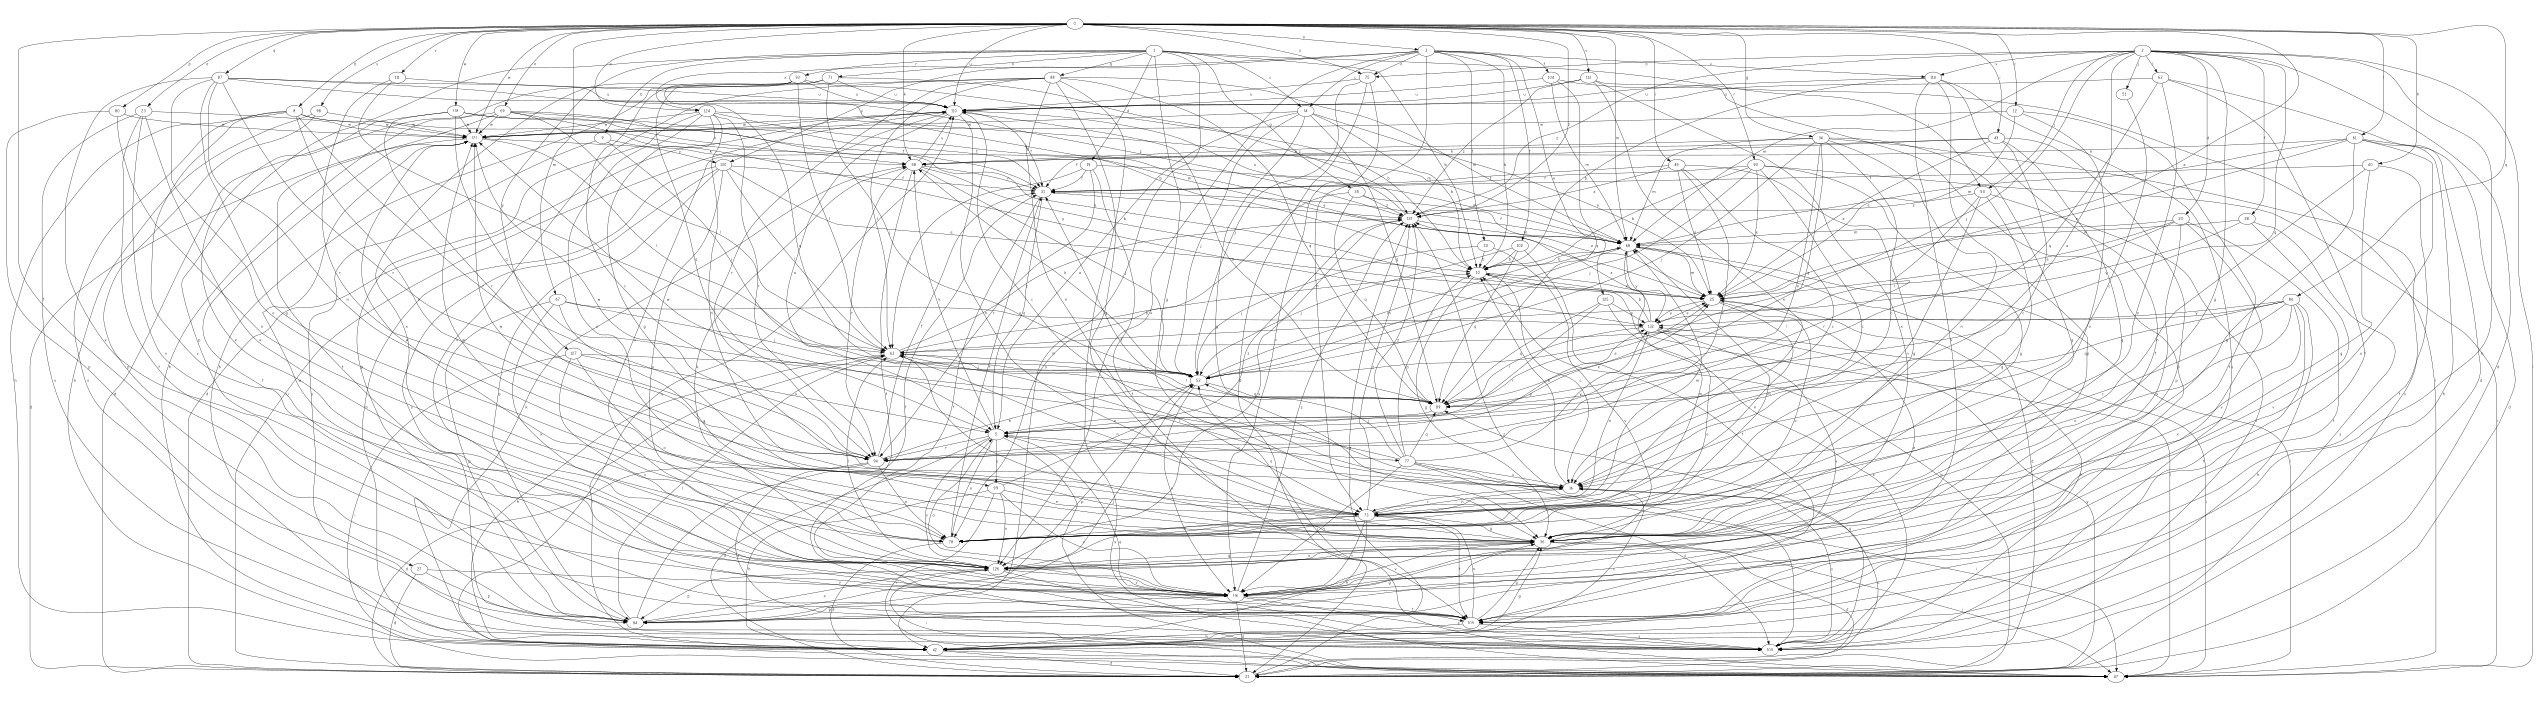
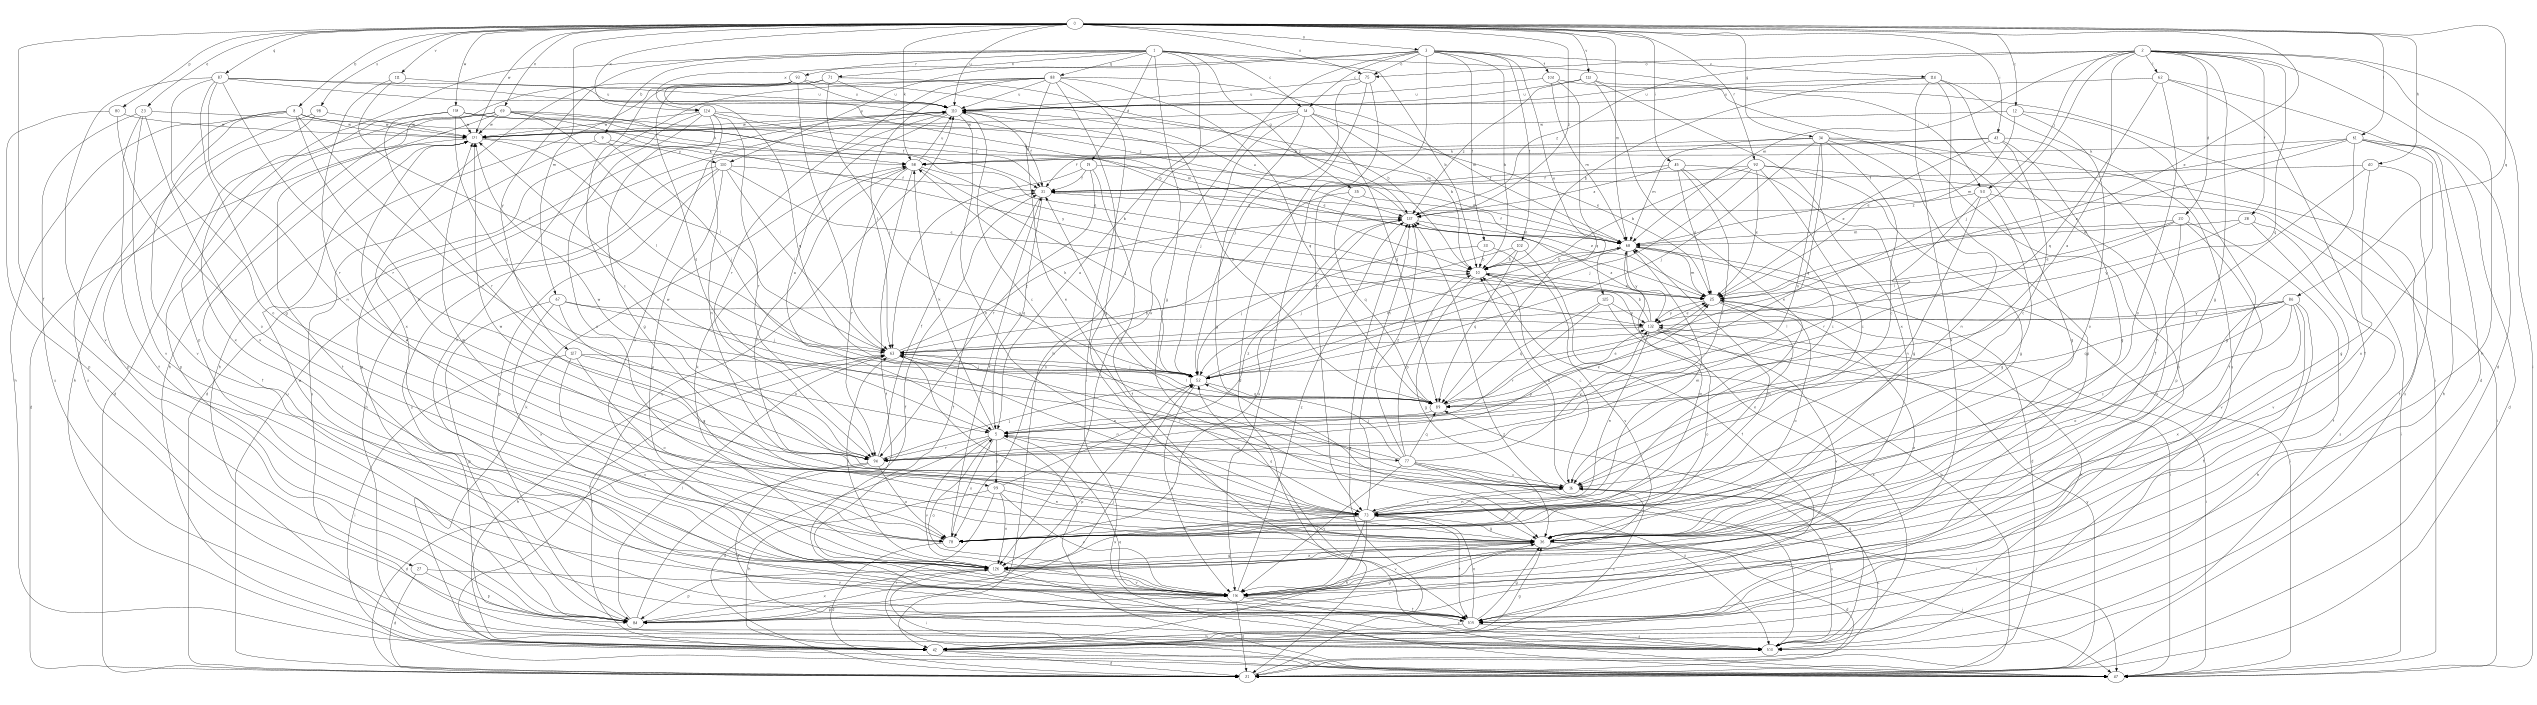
(2038, 56) -> none
none -> (1005, 94)
(2124, 94) -> none
(986, 176) -> (785, 446)
(1382, 205) -> none
(1538, 351) -> (1273, 337)
none -> (197, 392)
(1010, 421) -> (1010, 421)
(2221, 470) -> (2401, 401)
